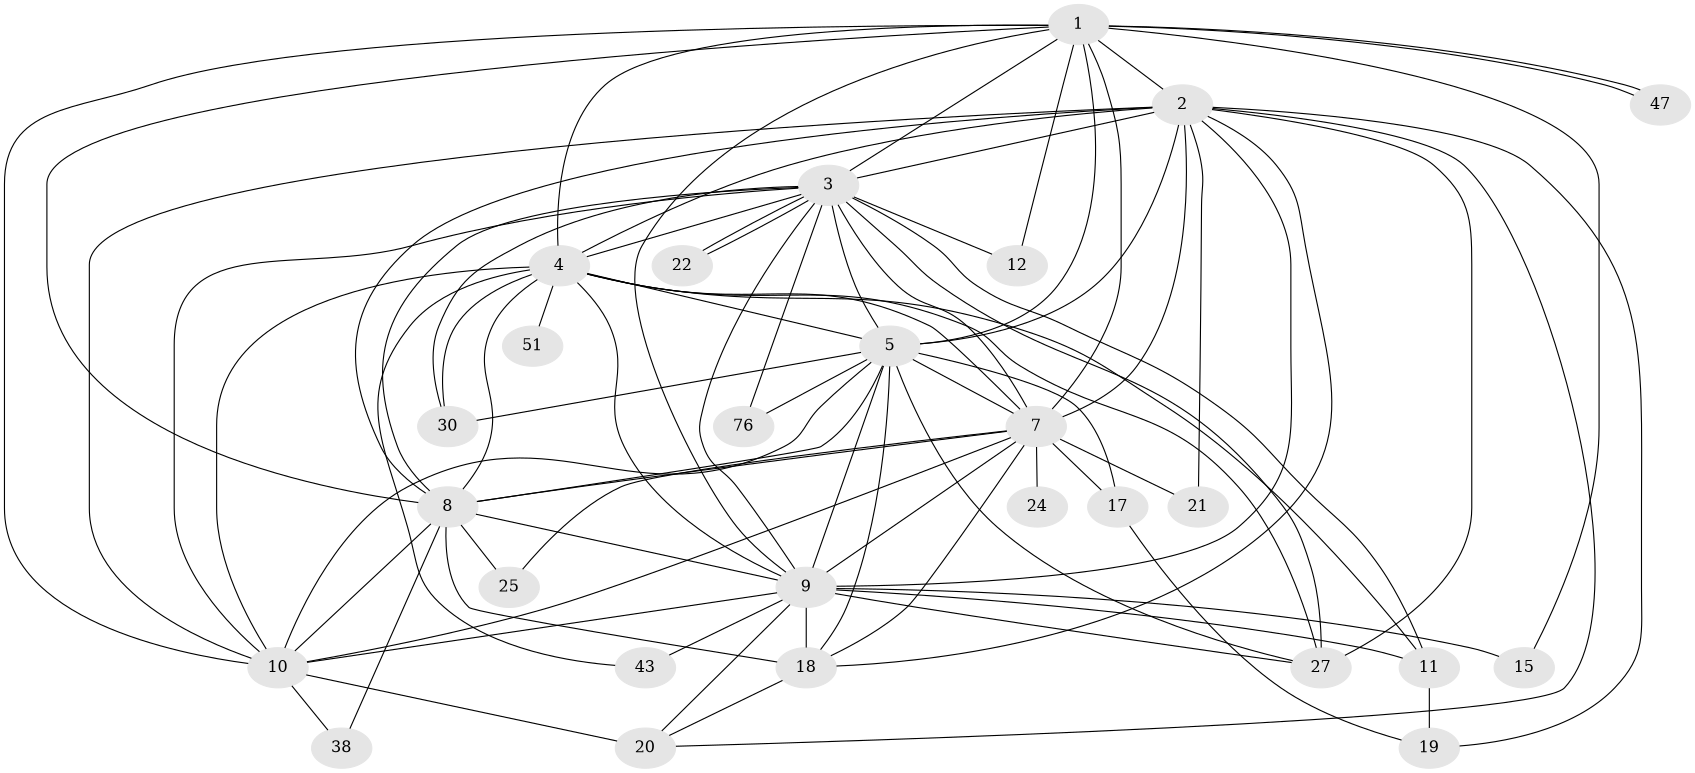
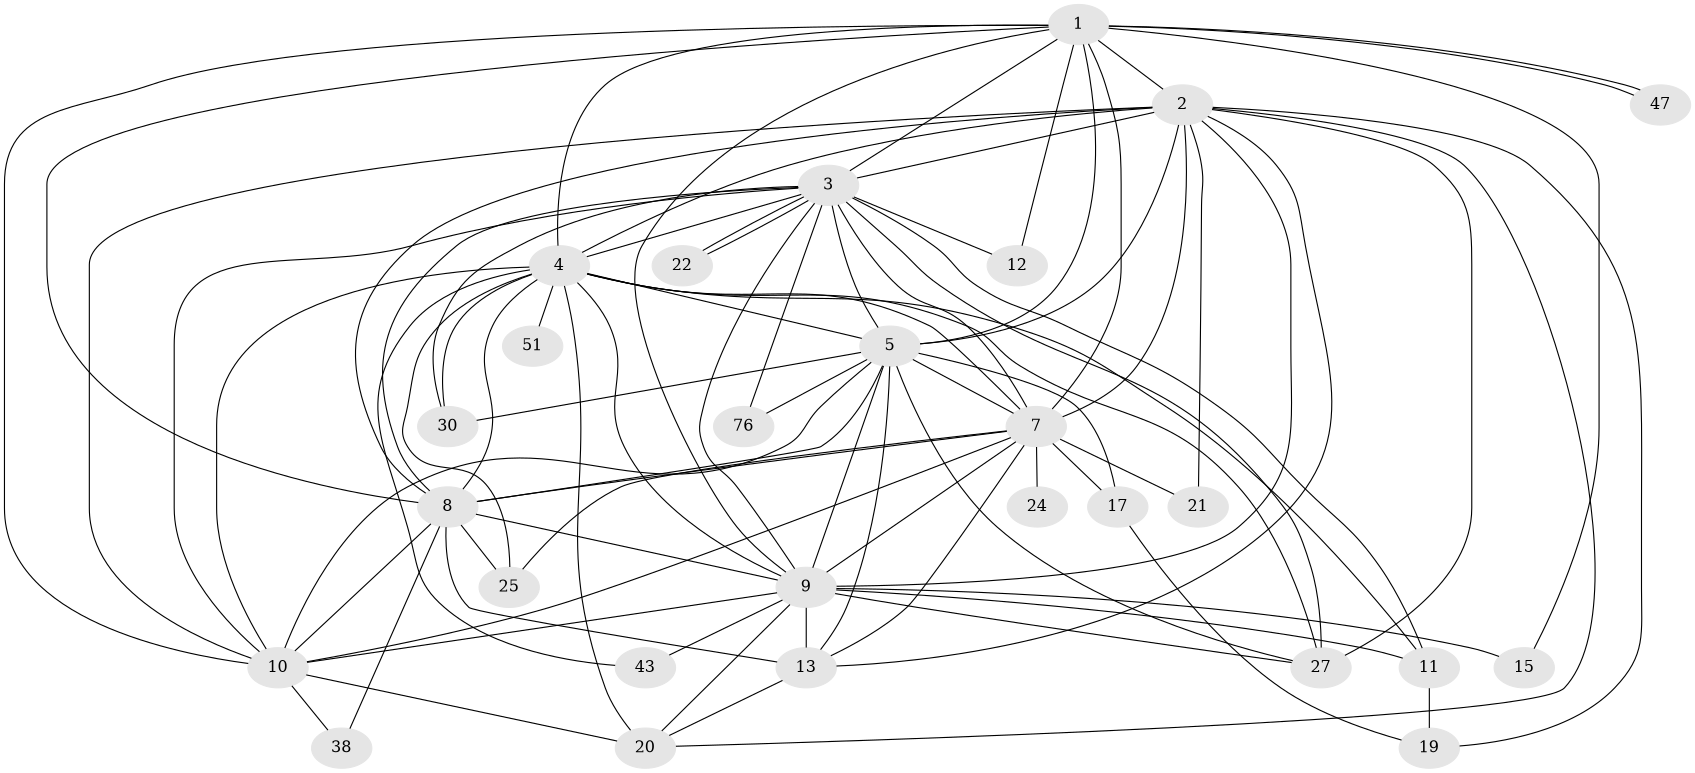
none -> (405, 418)
none -> (578, 501)
(806, 668) -> (806, 668)
